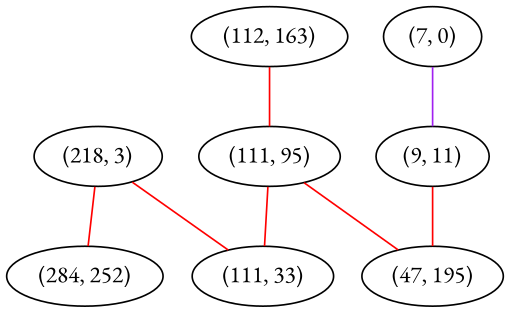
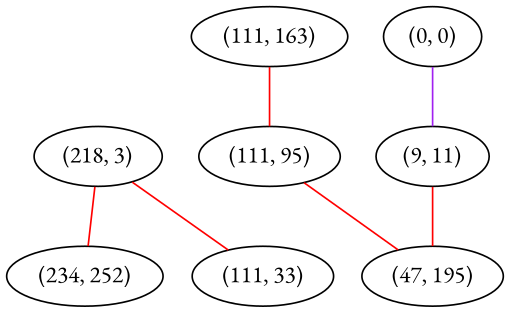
(270, 37) -> (270, 37)
(433, 37) -> (433, 37)
(266, 216) -> none
(85, 276) -> (85, 276)
